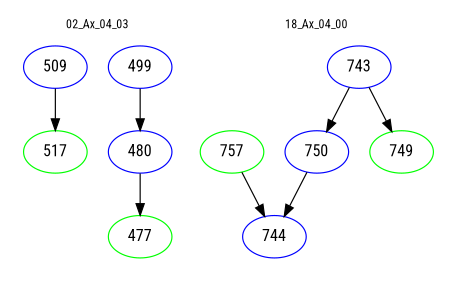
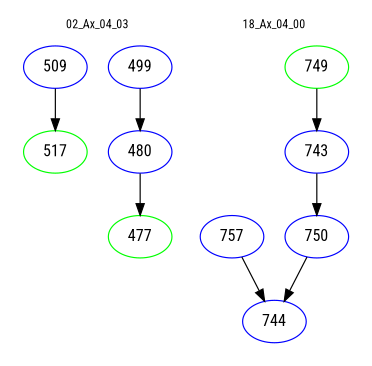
(378, 104) -> (317, 104)
(232, 152) -> (232, 237)
